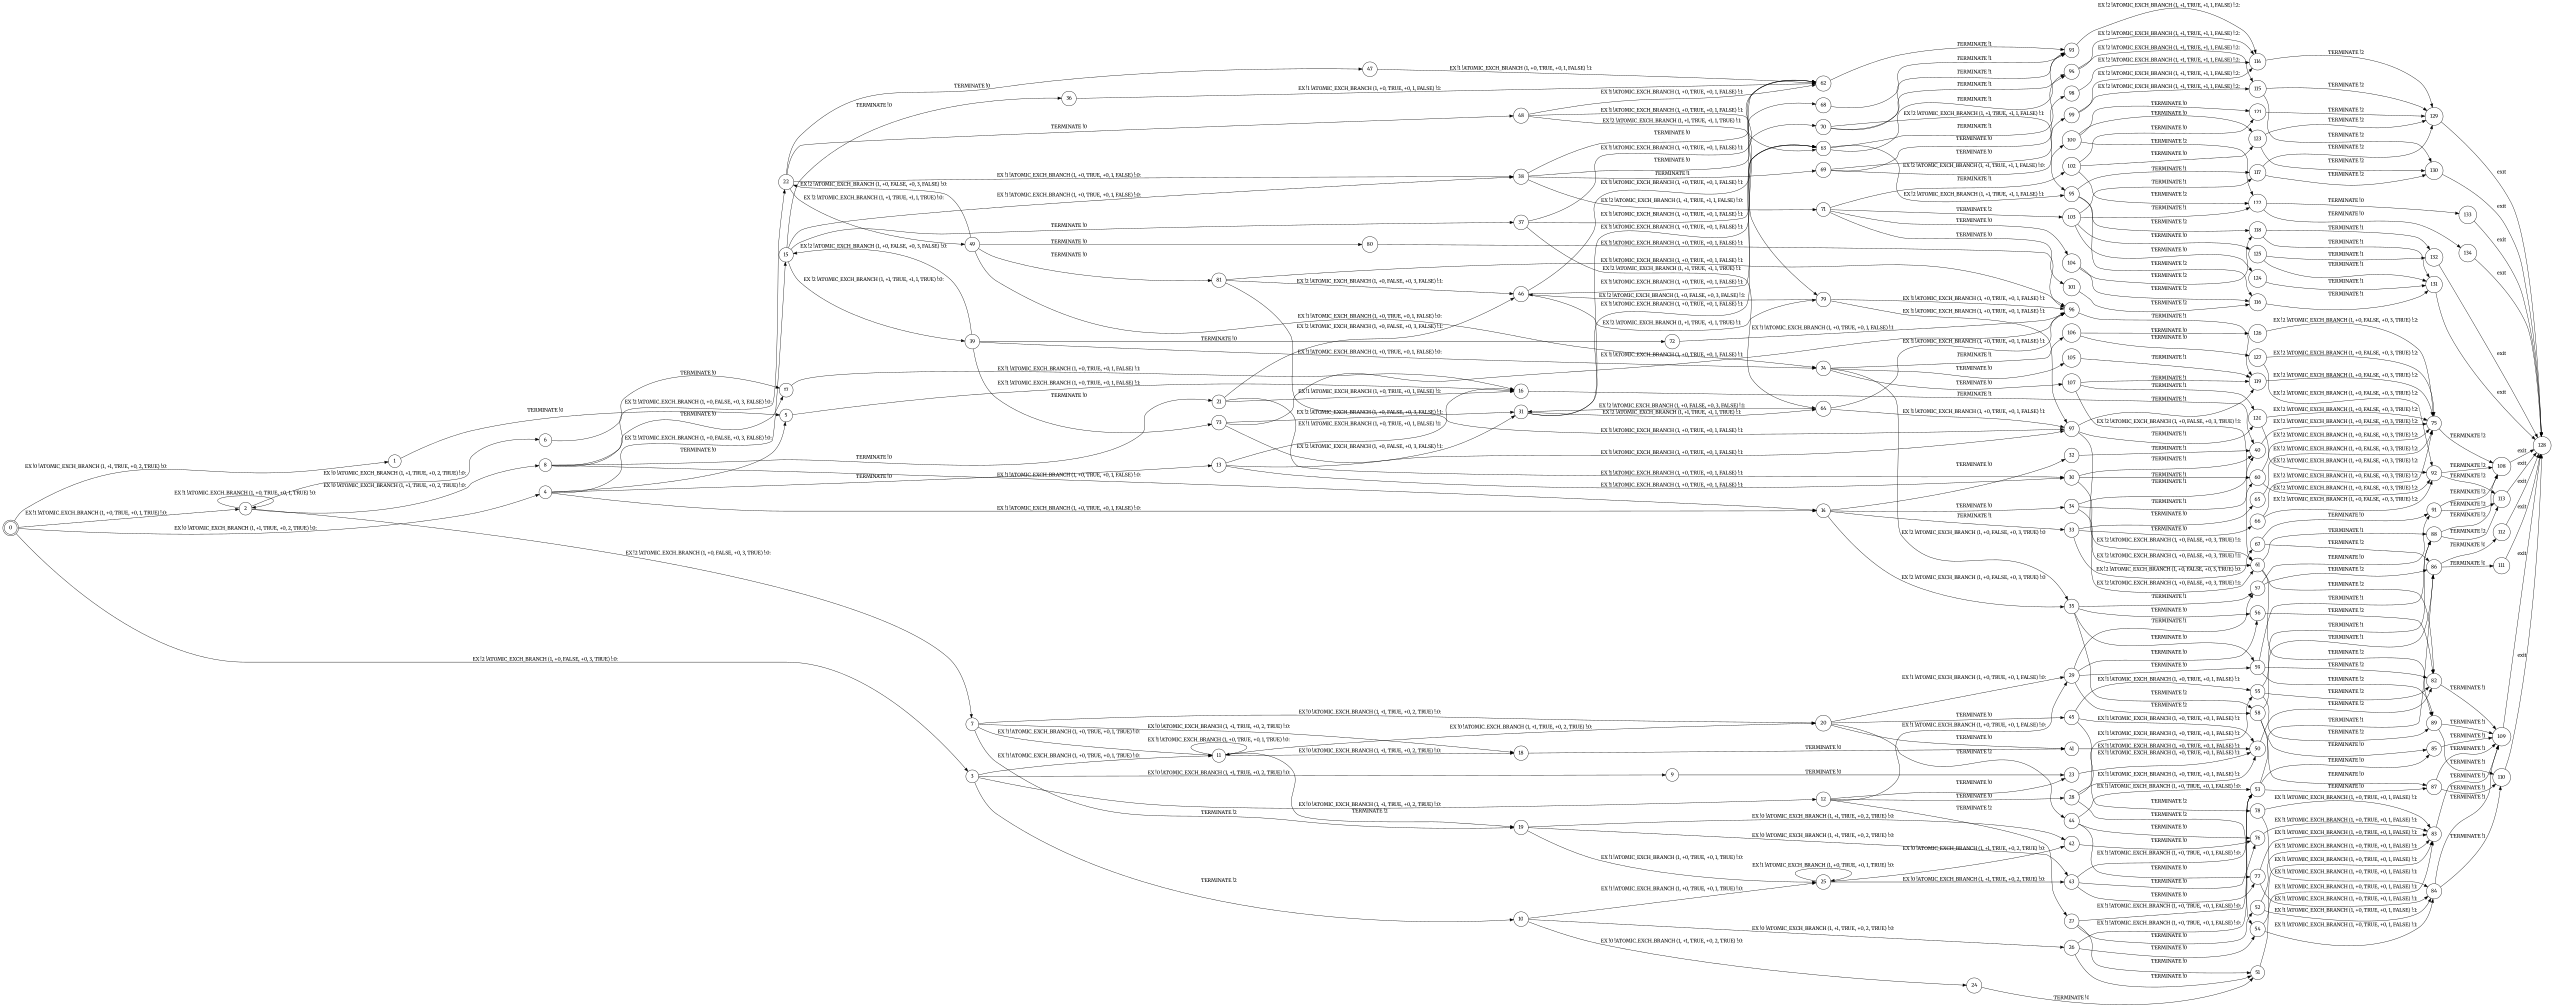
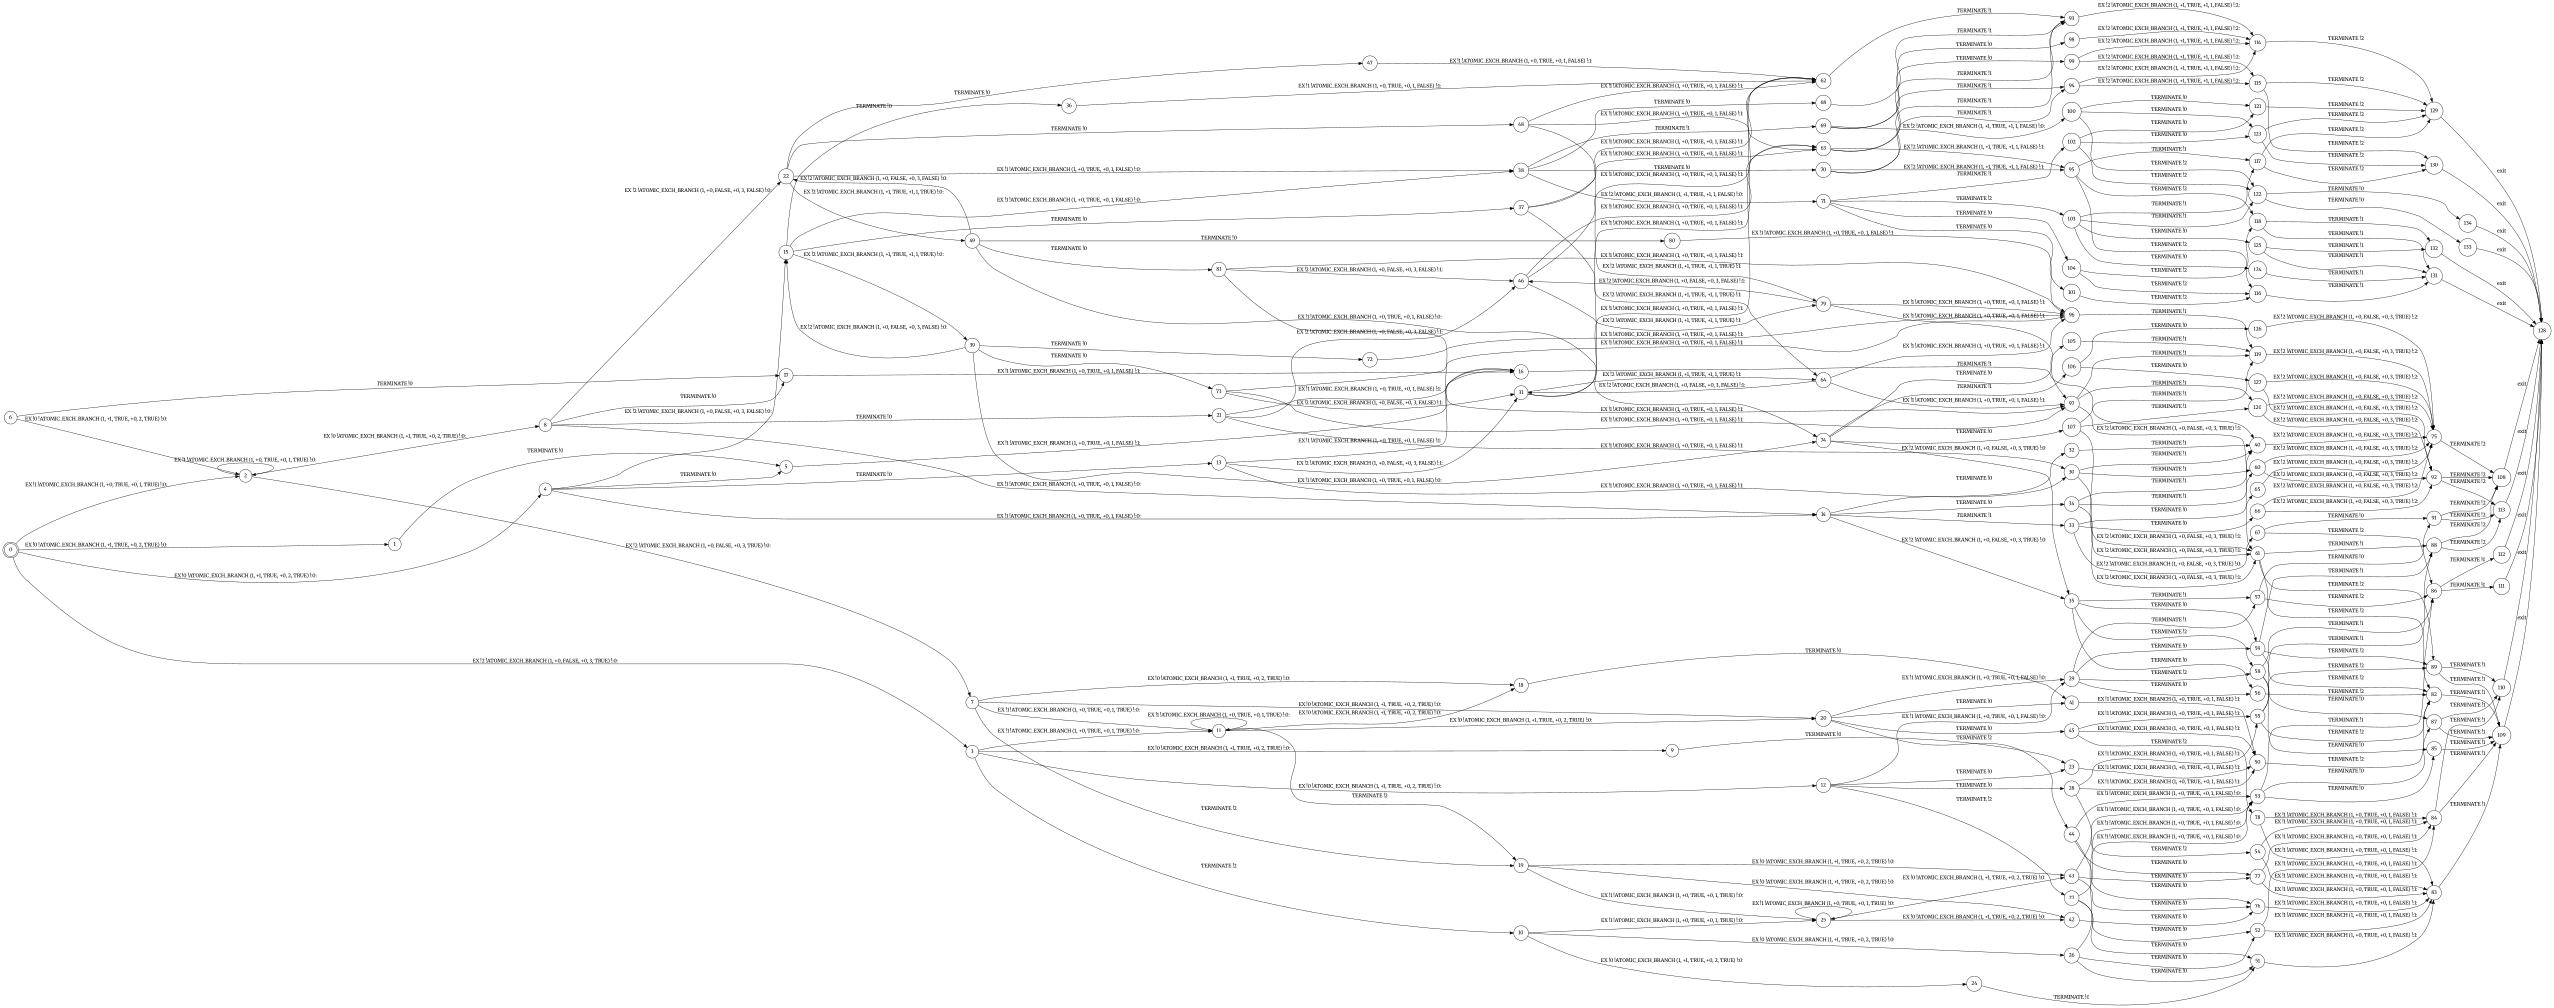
(402, 482) -> (126, 446)
(2169, 957) -> (2172, 968)
